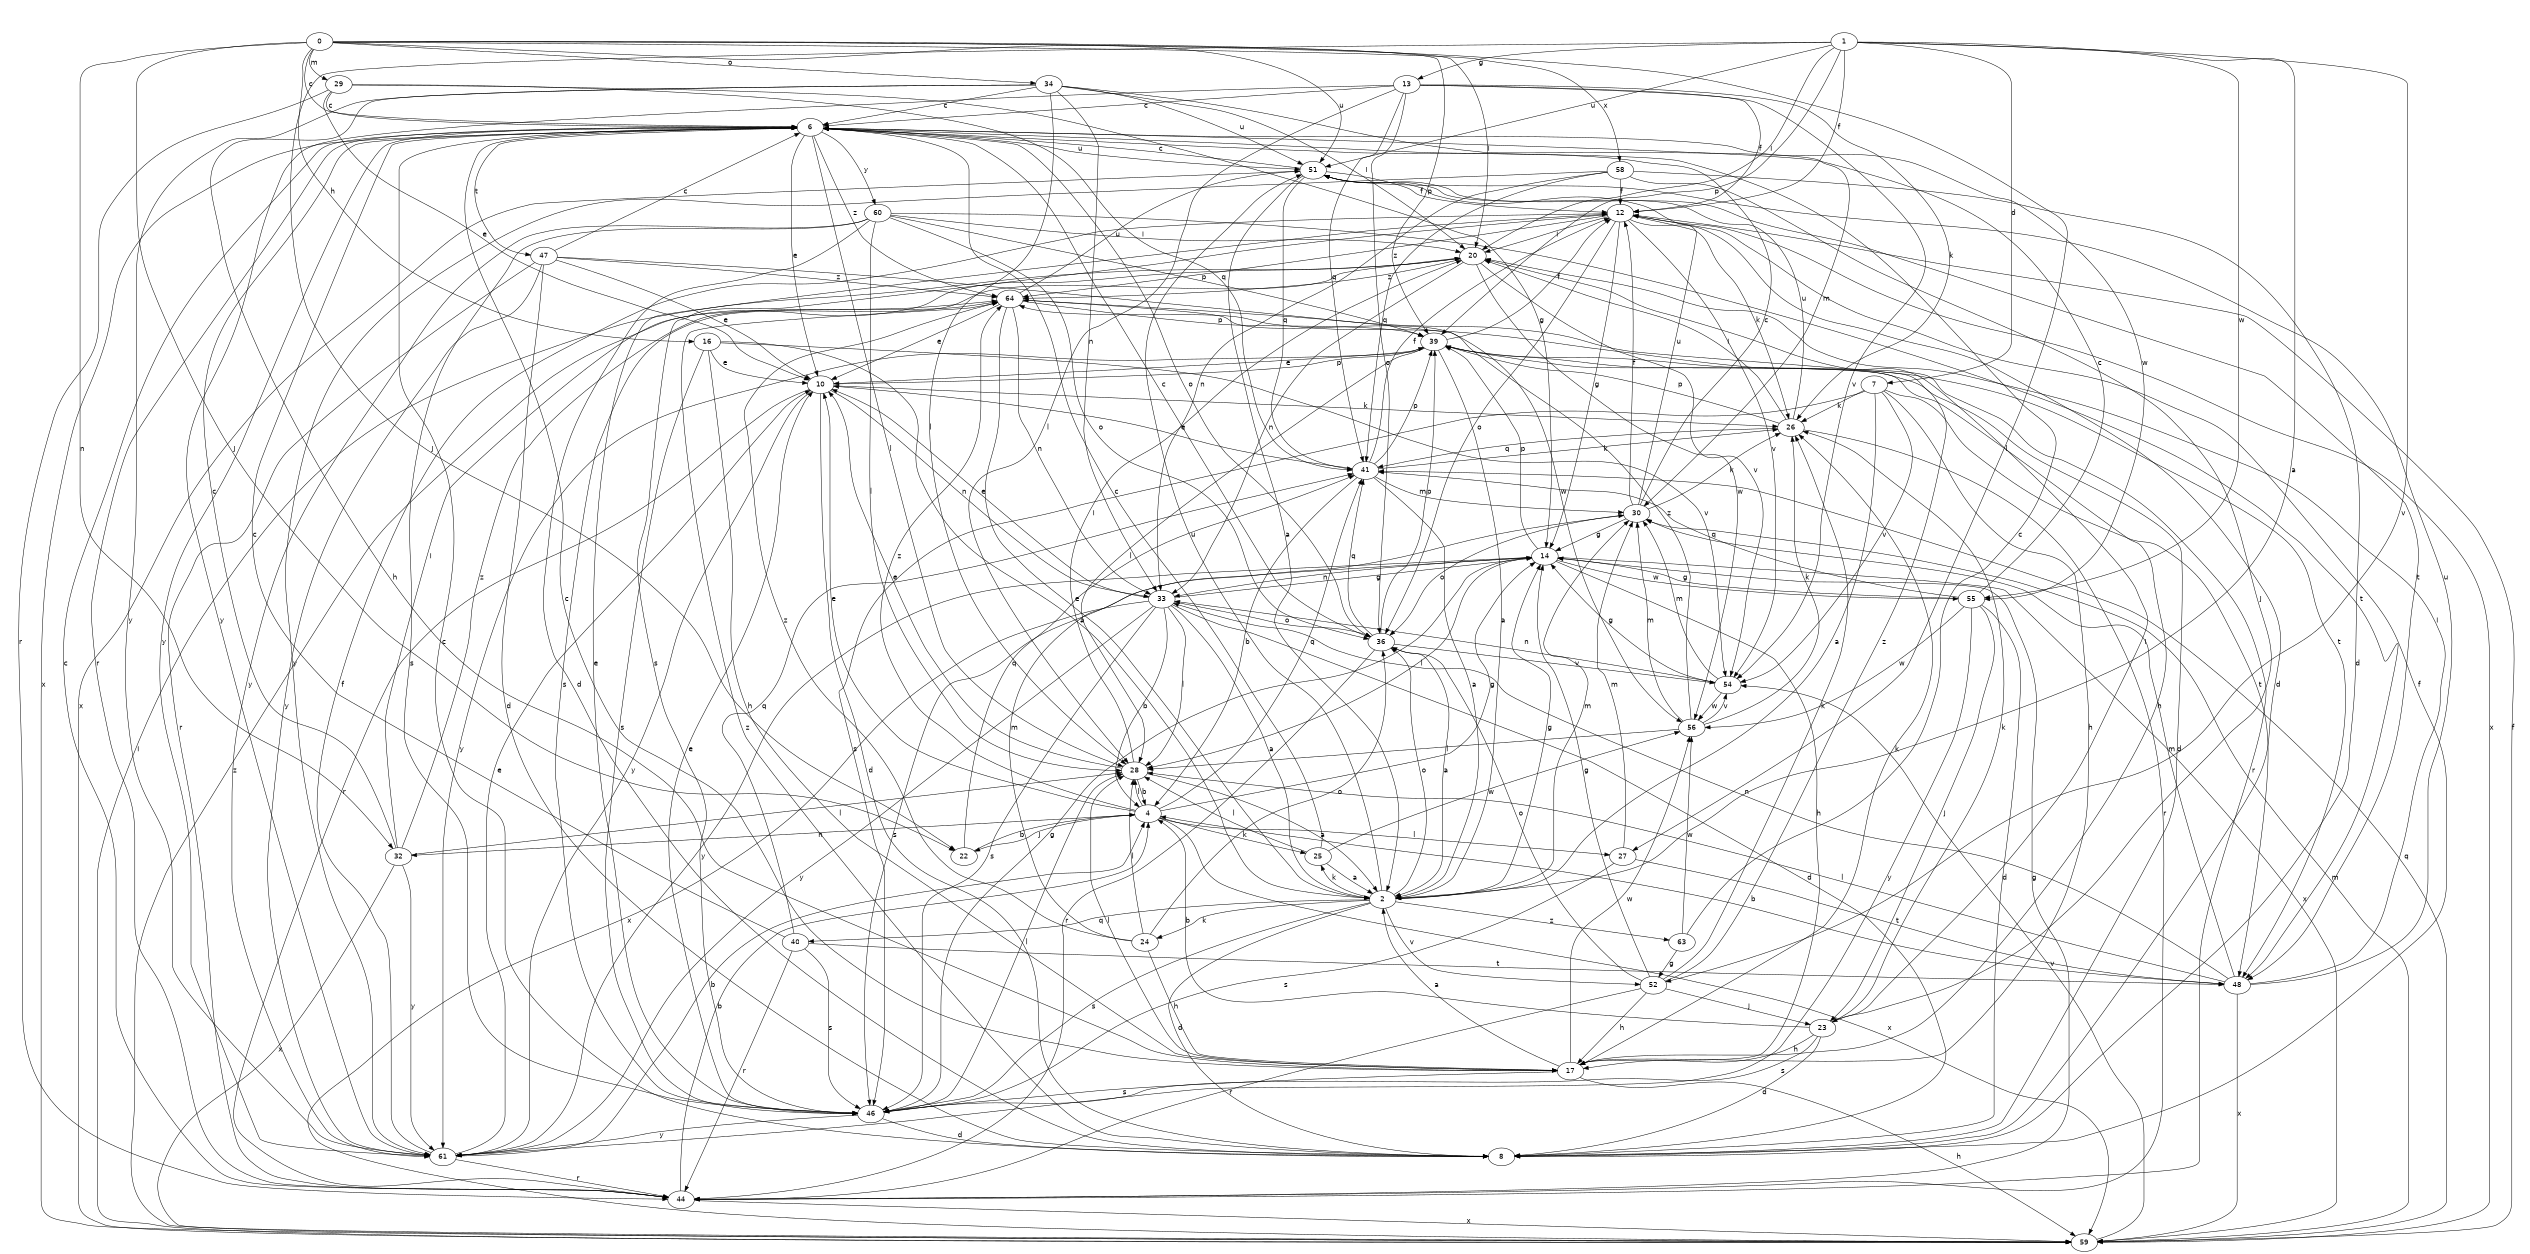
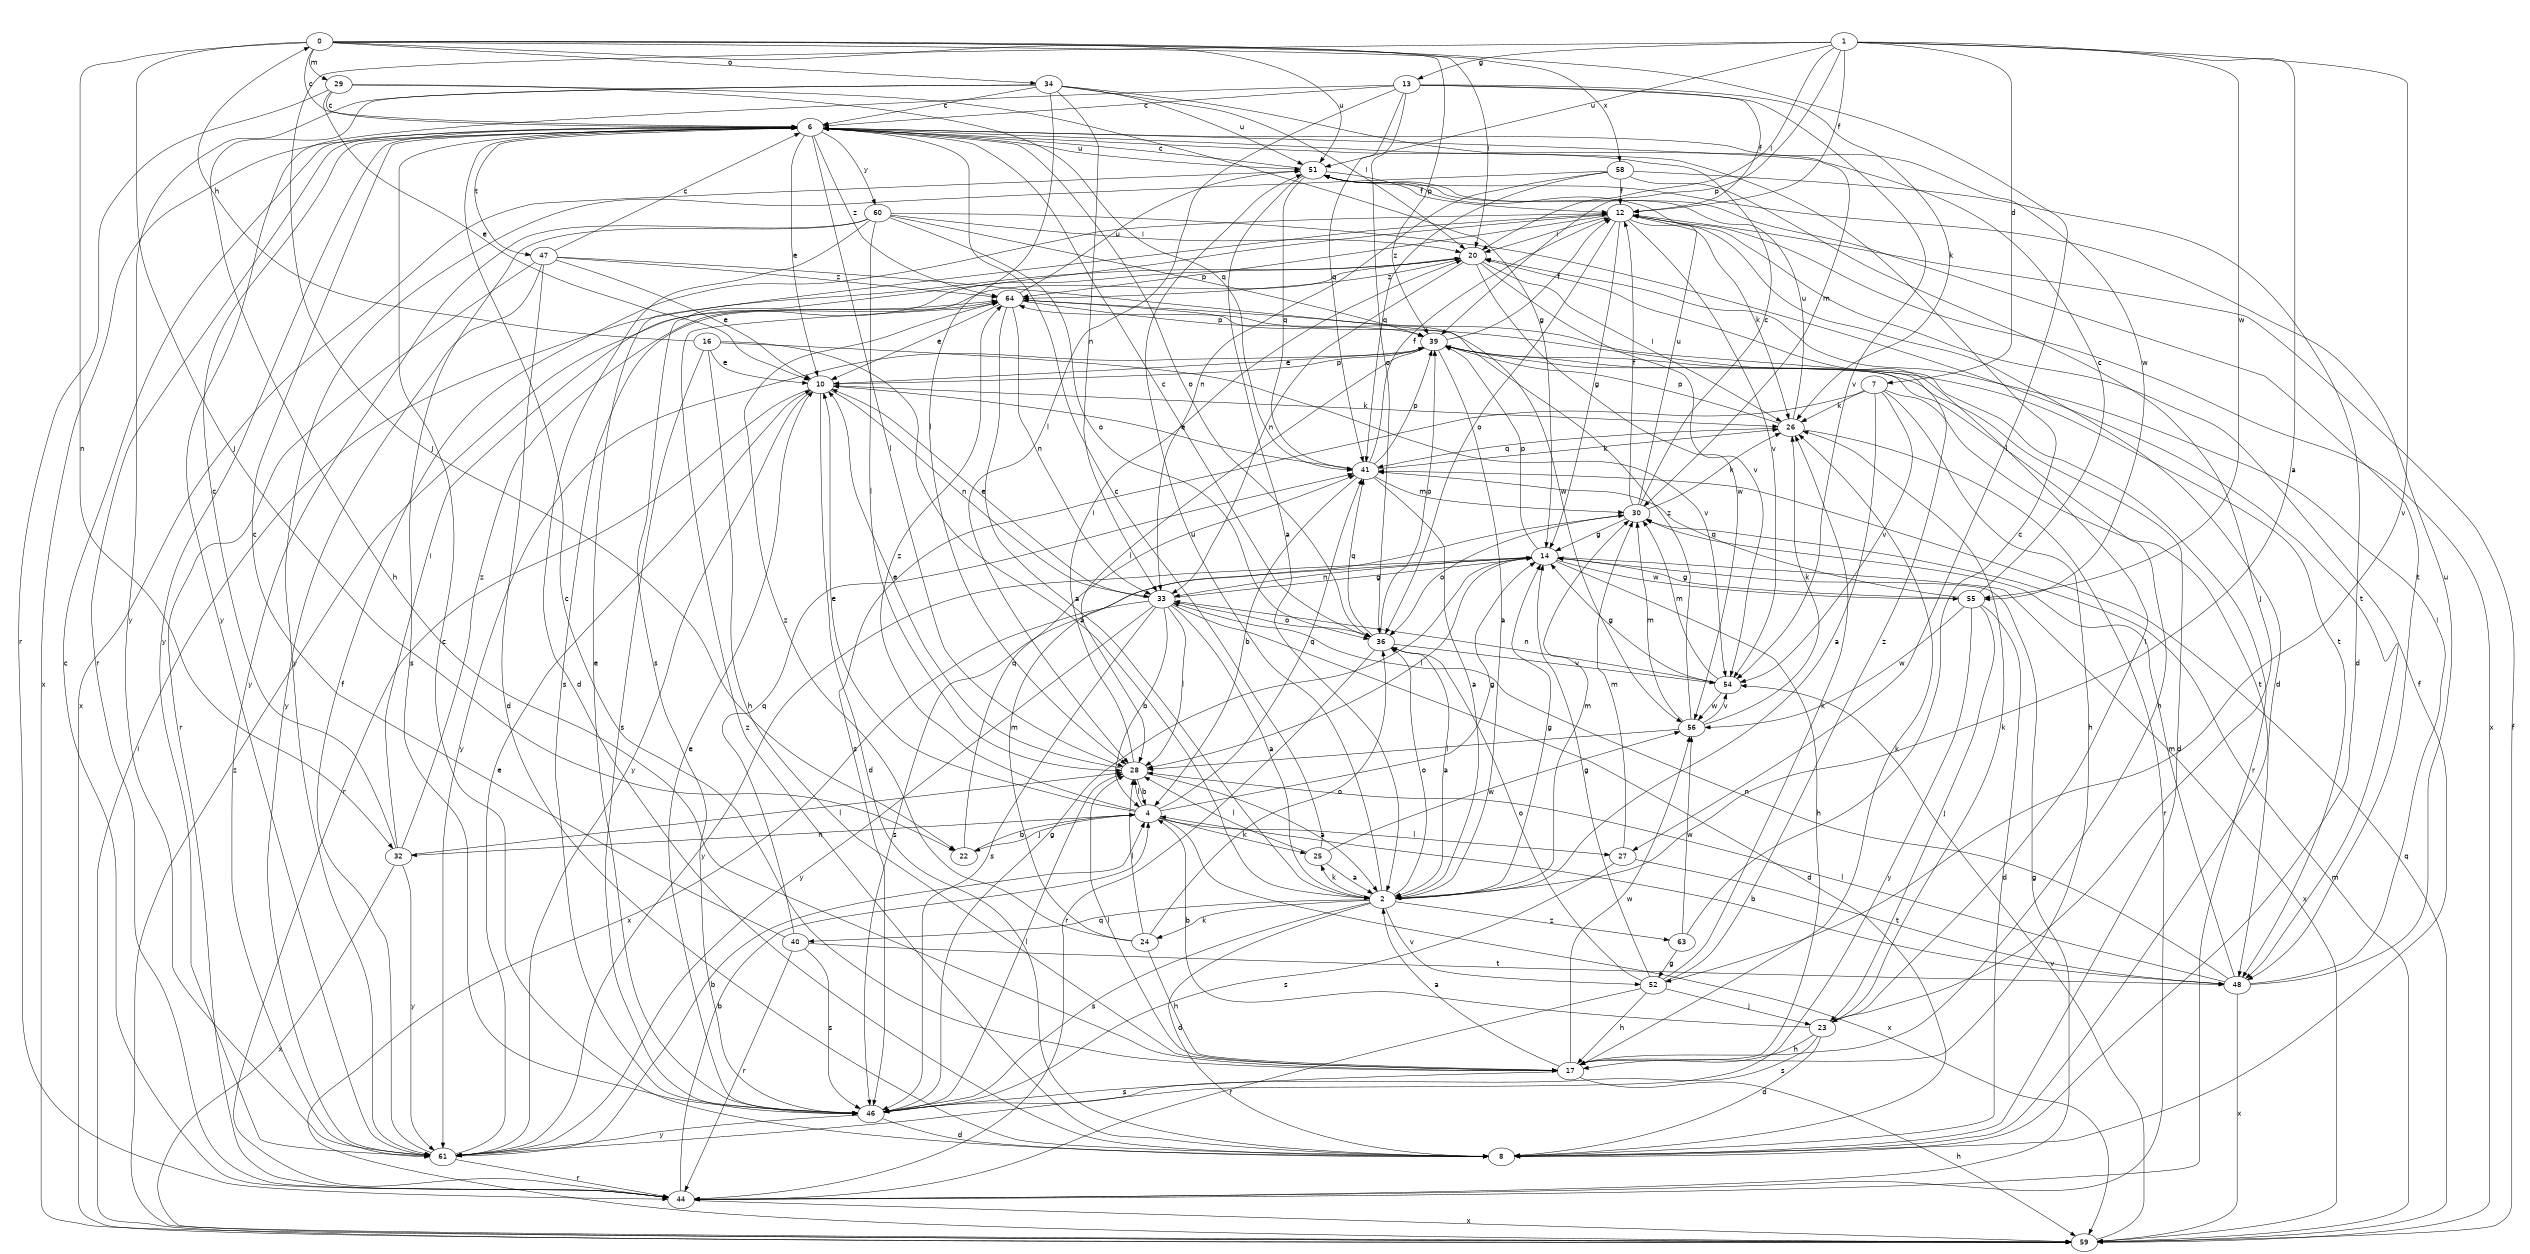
(420, 276) -> (338, 293)
(1654, 315) -> (1630, 339)
(1077, 599) -> (1077, 599)
